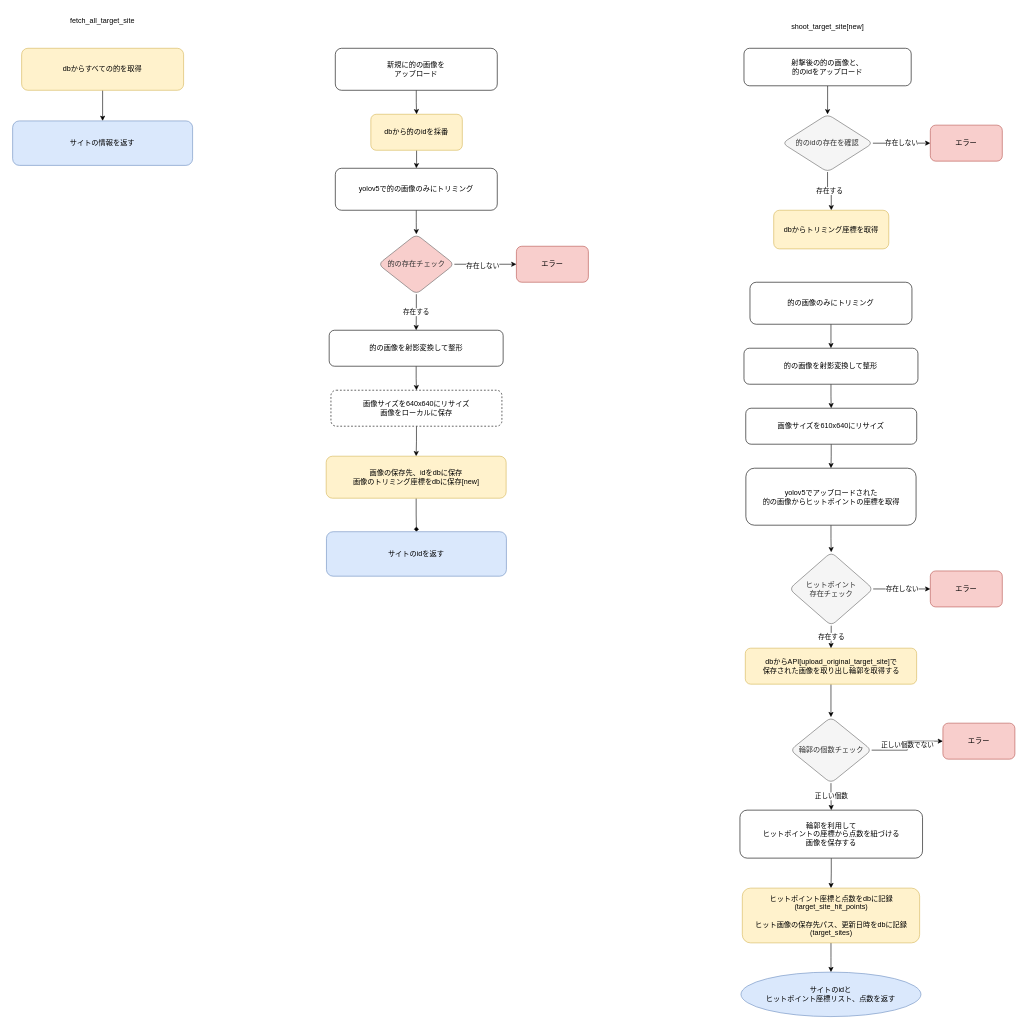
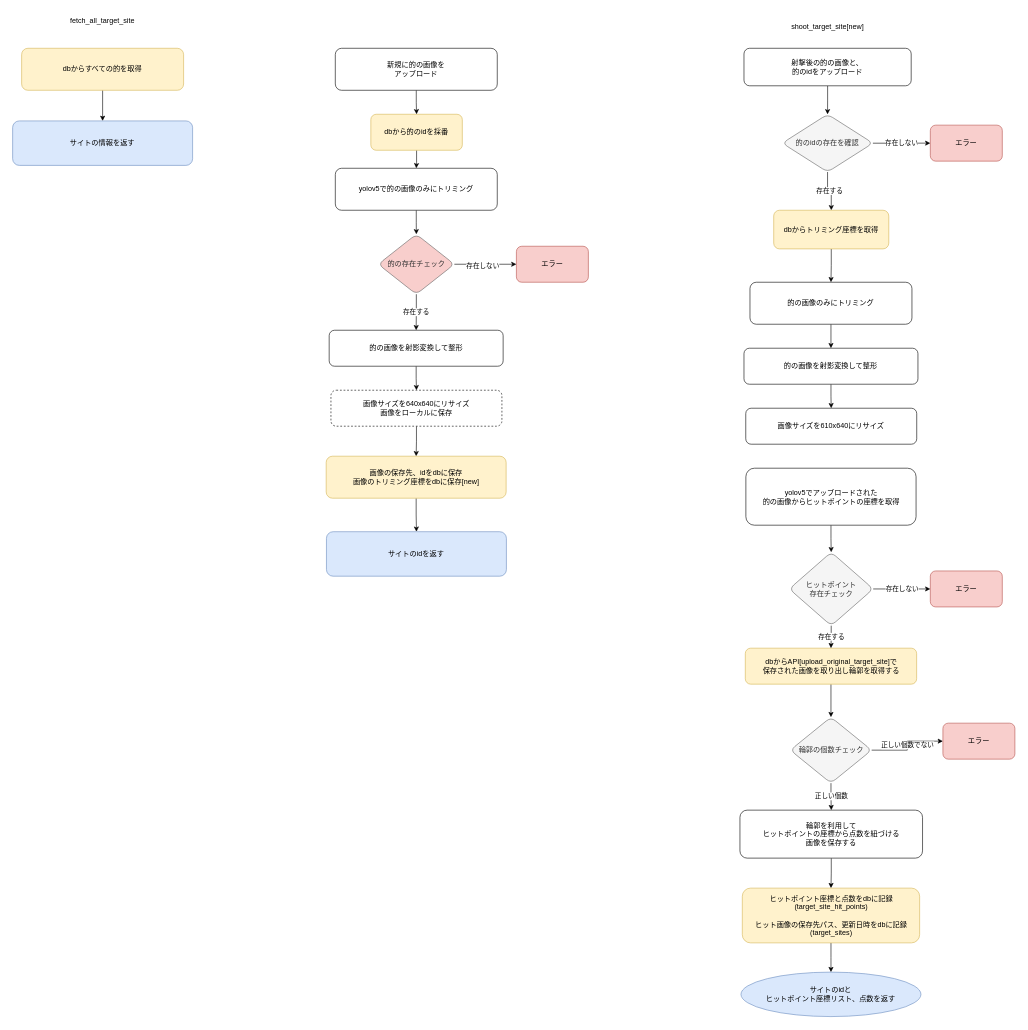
none -> (831, 276)
(831, 462) -> none
(416, 526) -> (416, 526)
